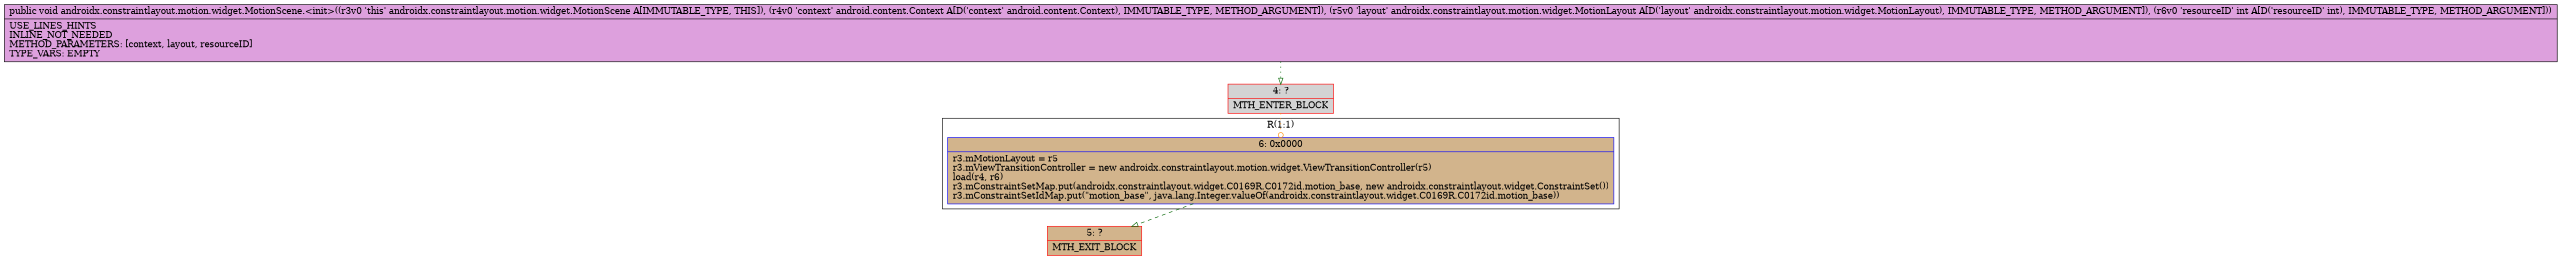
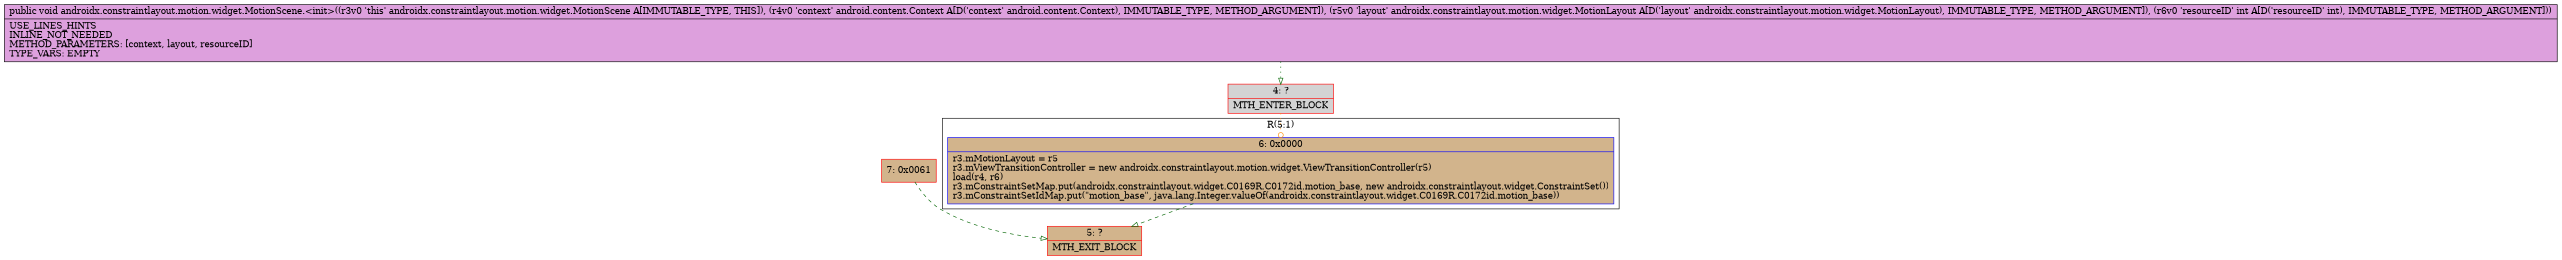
(1281, 125) -> (1281, 125)
none -> (909, 171)
